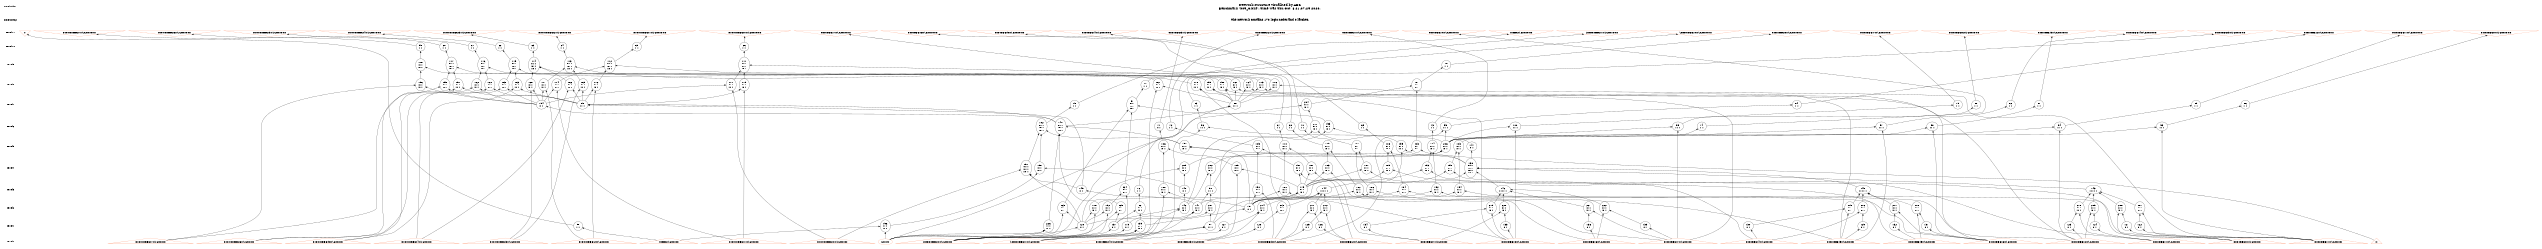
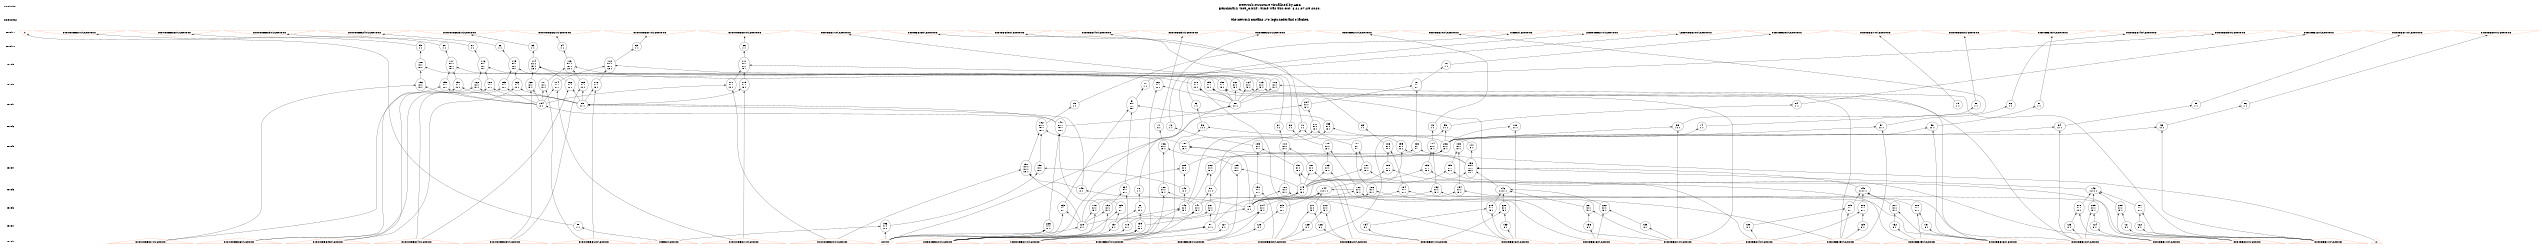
(1758, 115) -> none
(1124, 132) -> (1244, 138)
(1325, 199) -> (1344, 190)
